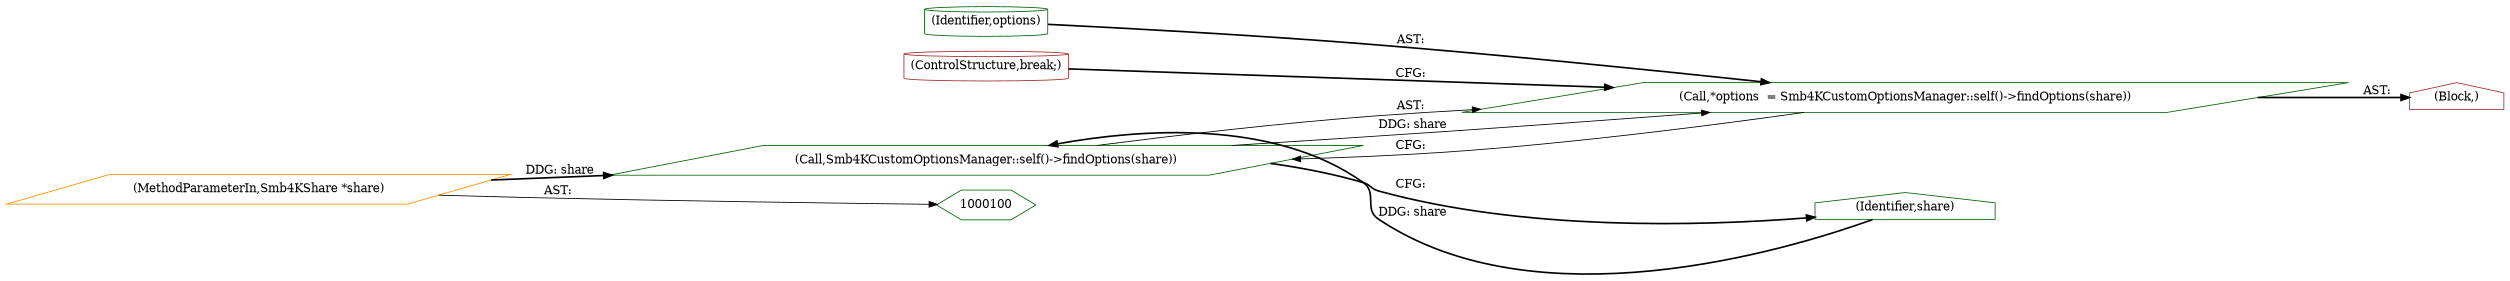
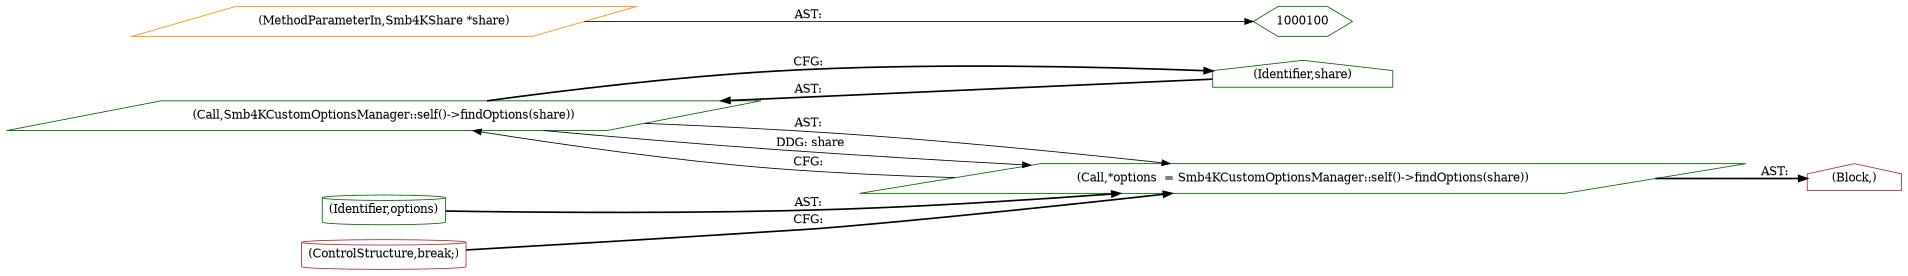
(547, 178) -> none
(1413, 213) -> (810, 90)
